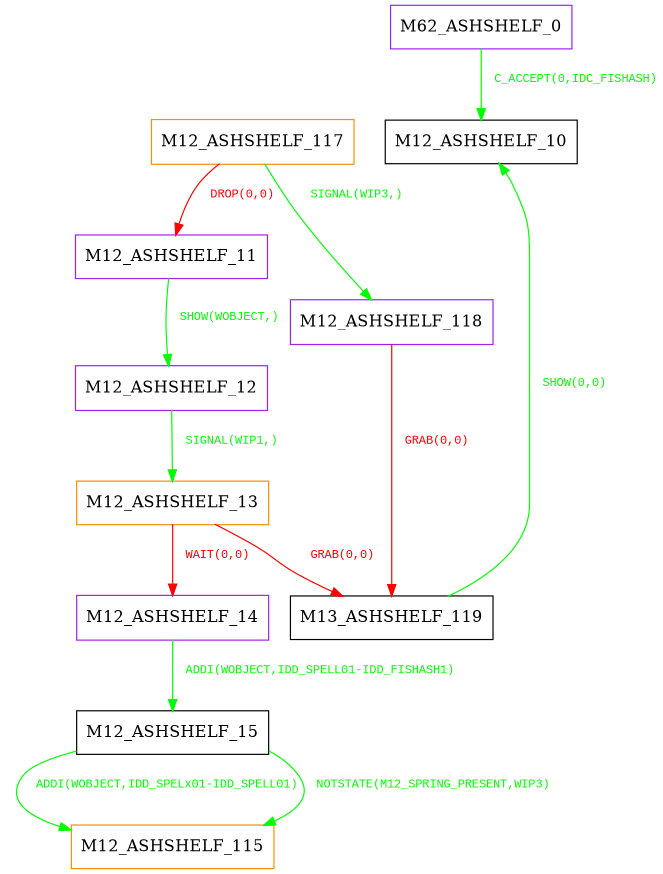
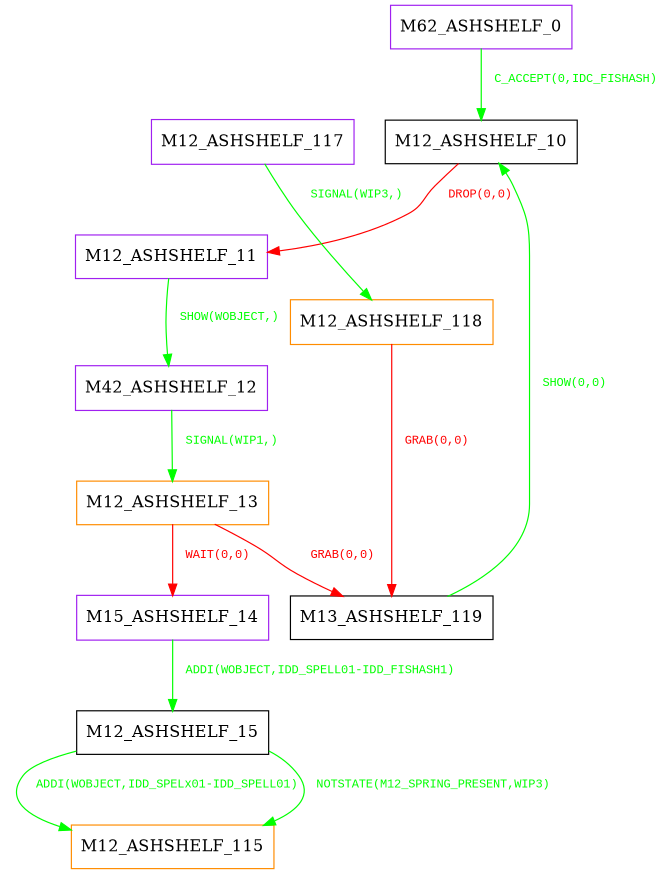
(253, 142) -> (253, 142)
(194, 190) -> (379, 227)
(392, 322) -> (392, 322)
(171, 388) -> (171, 388)
(173, 618) -> (173, 618)
